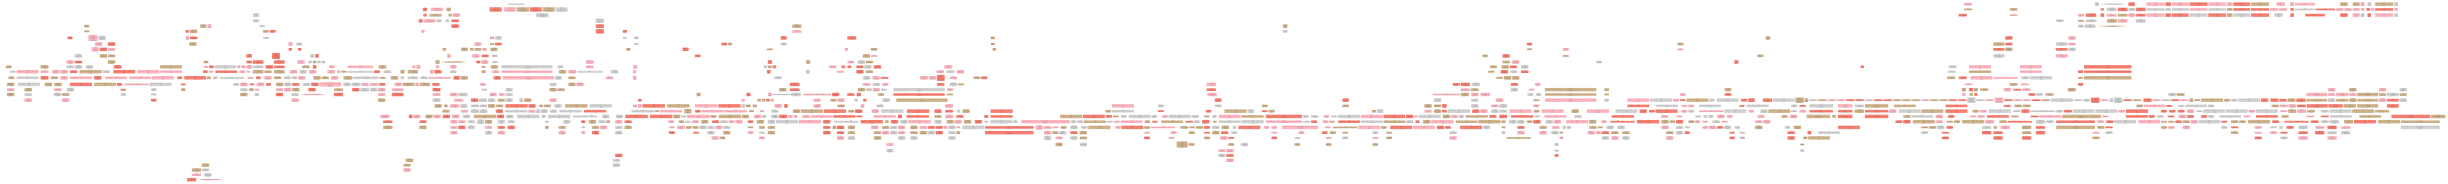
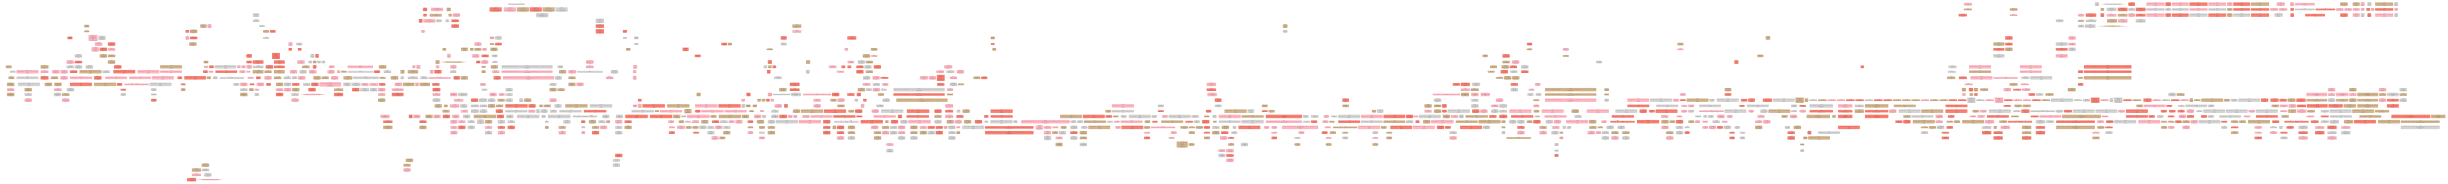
(1605, 133) -> (1605, 133)
